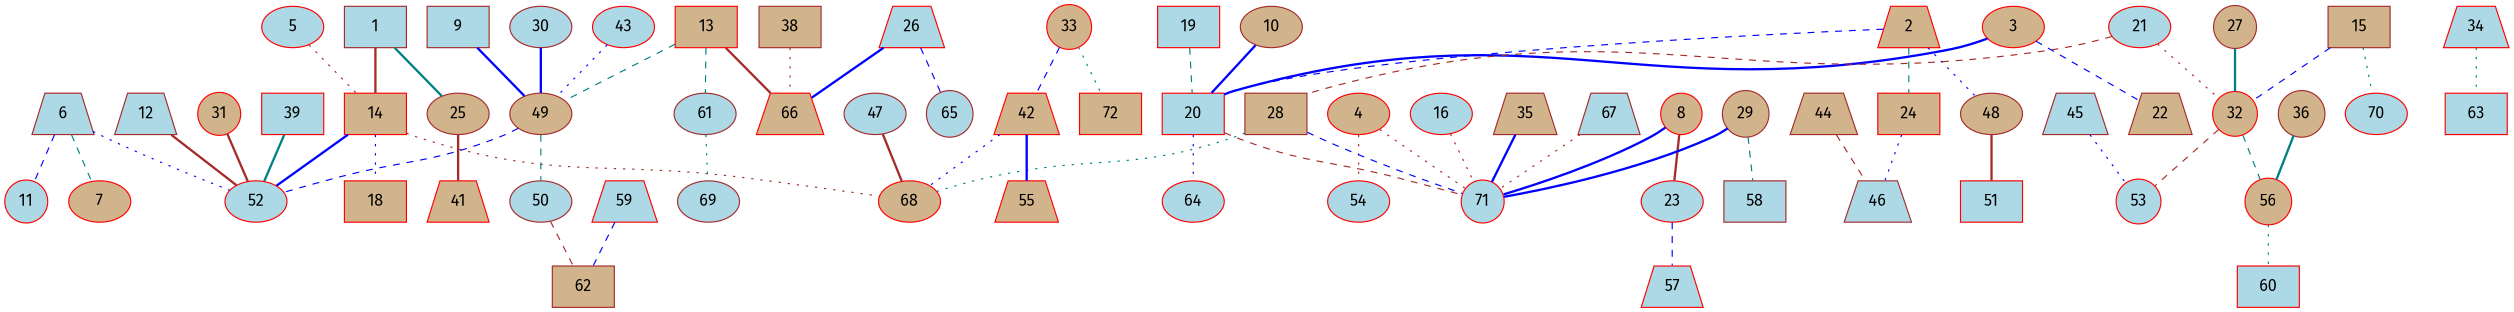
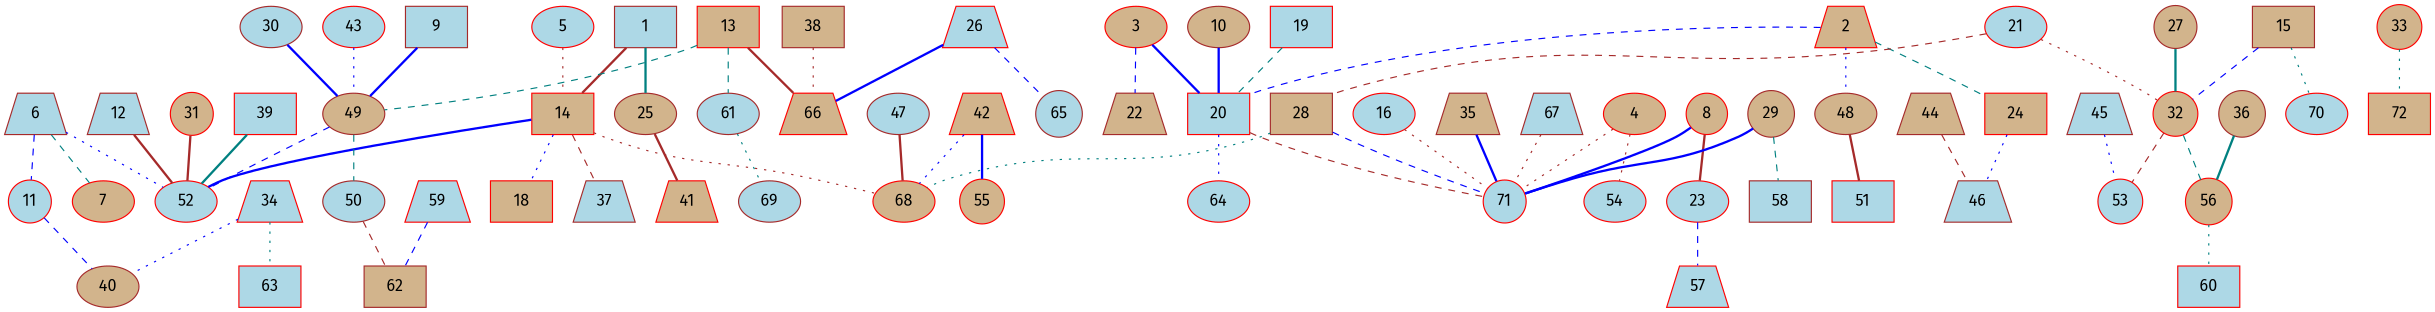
(1048, 70) -> none
none -> (604, 202)
(1027, 202) -> (982, 202)
none -> (108, 287)
